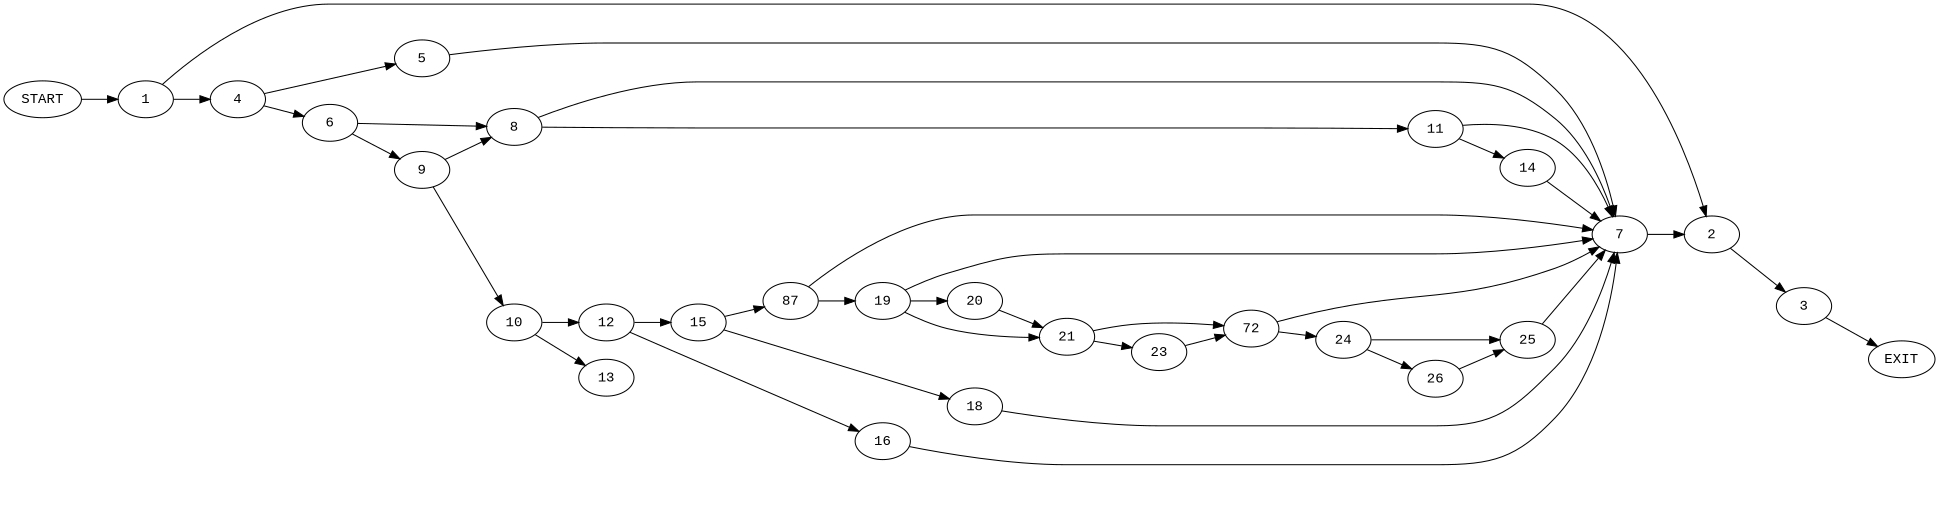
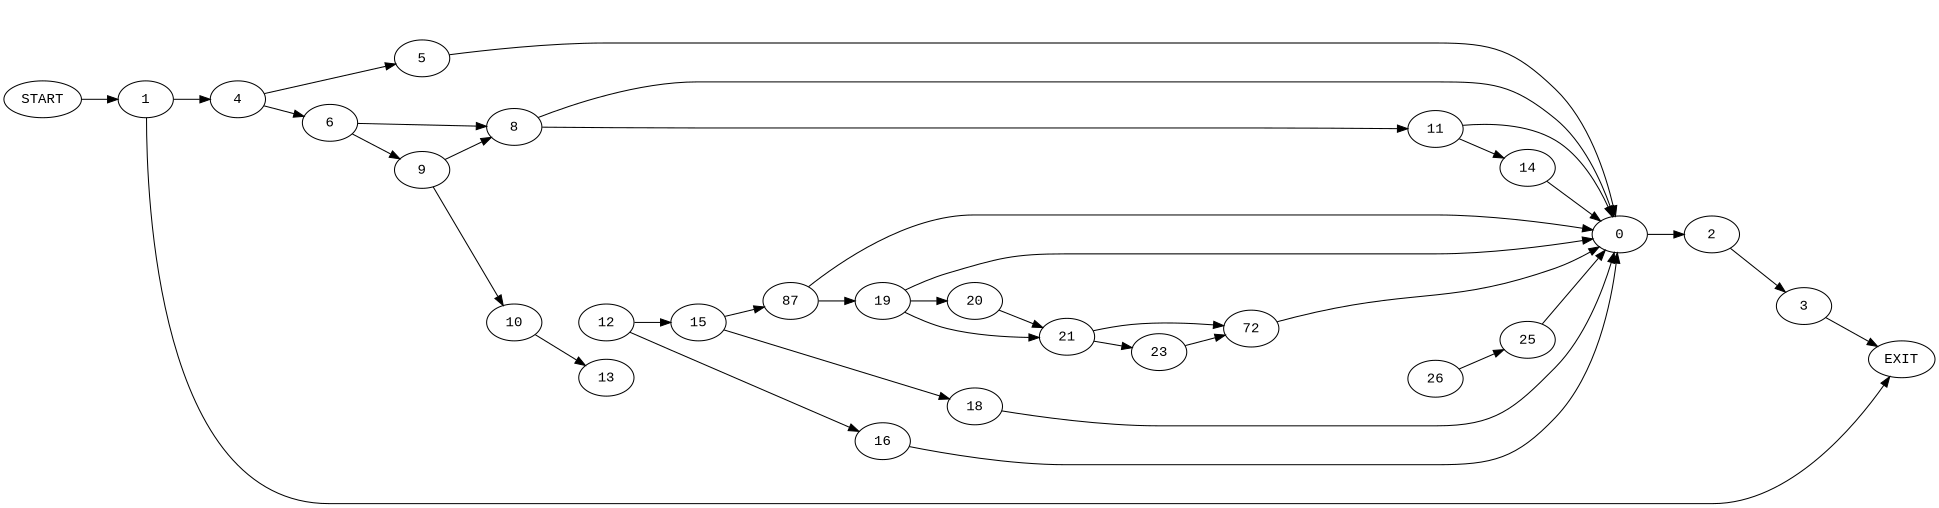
(977, 4) -> (895, 504)
(1620, 234) -> (1620, 234)
(555, 322) -> none
(1343, 340) -> none
